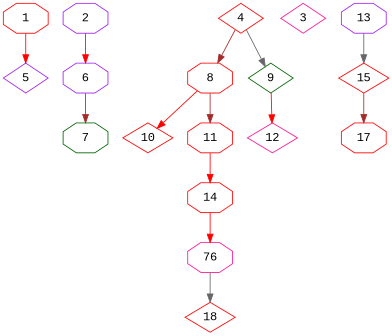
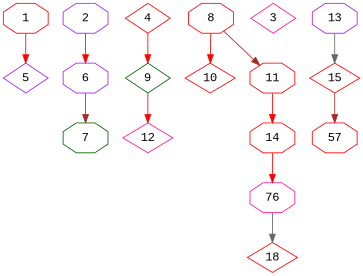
(228, 43) -> none
(254, 44) -> (148, 44)
(364, 138) -> (335, 138)
